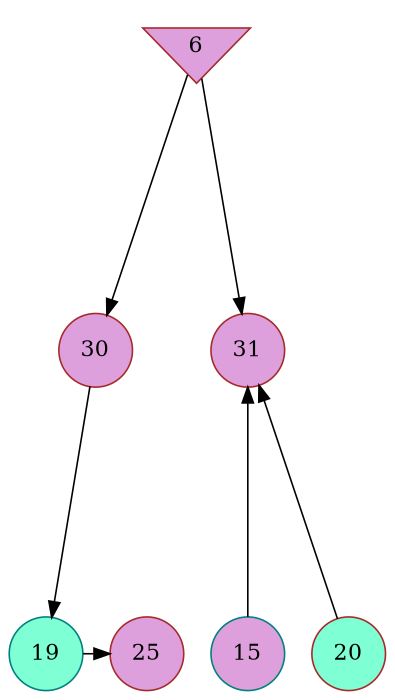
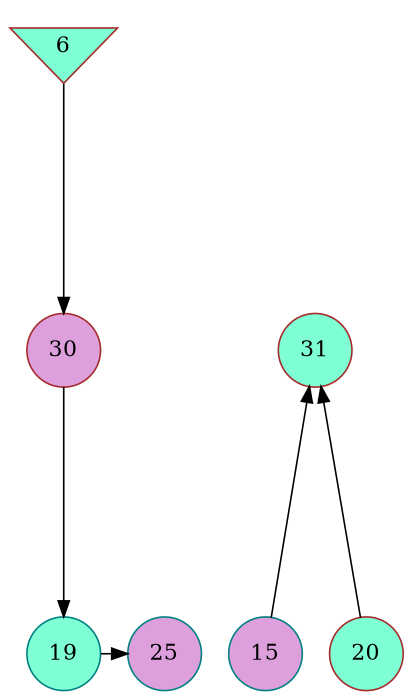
(197, 46) -> (64, 46)
(220, 188) -> none
(248, 350) -> (315, 350)
(147, 654) -> (165, 654)
